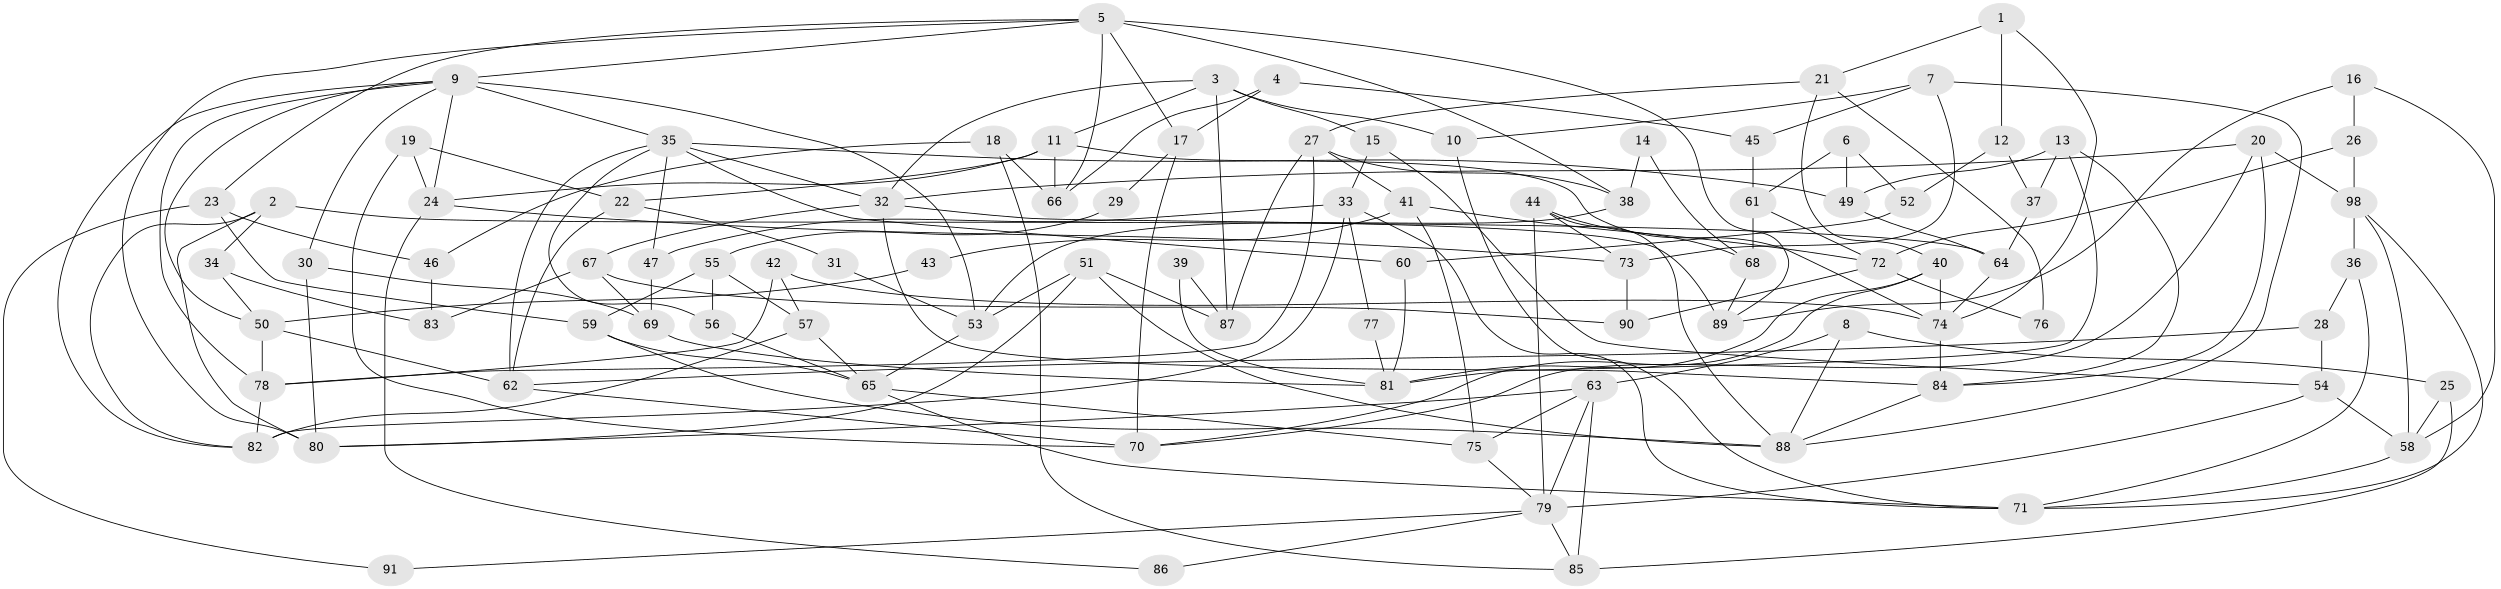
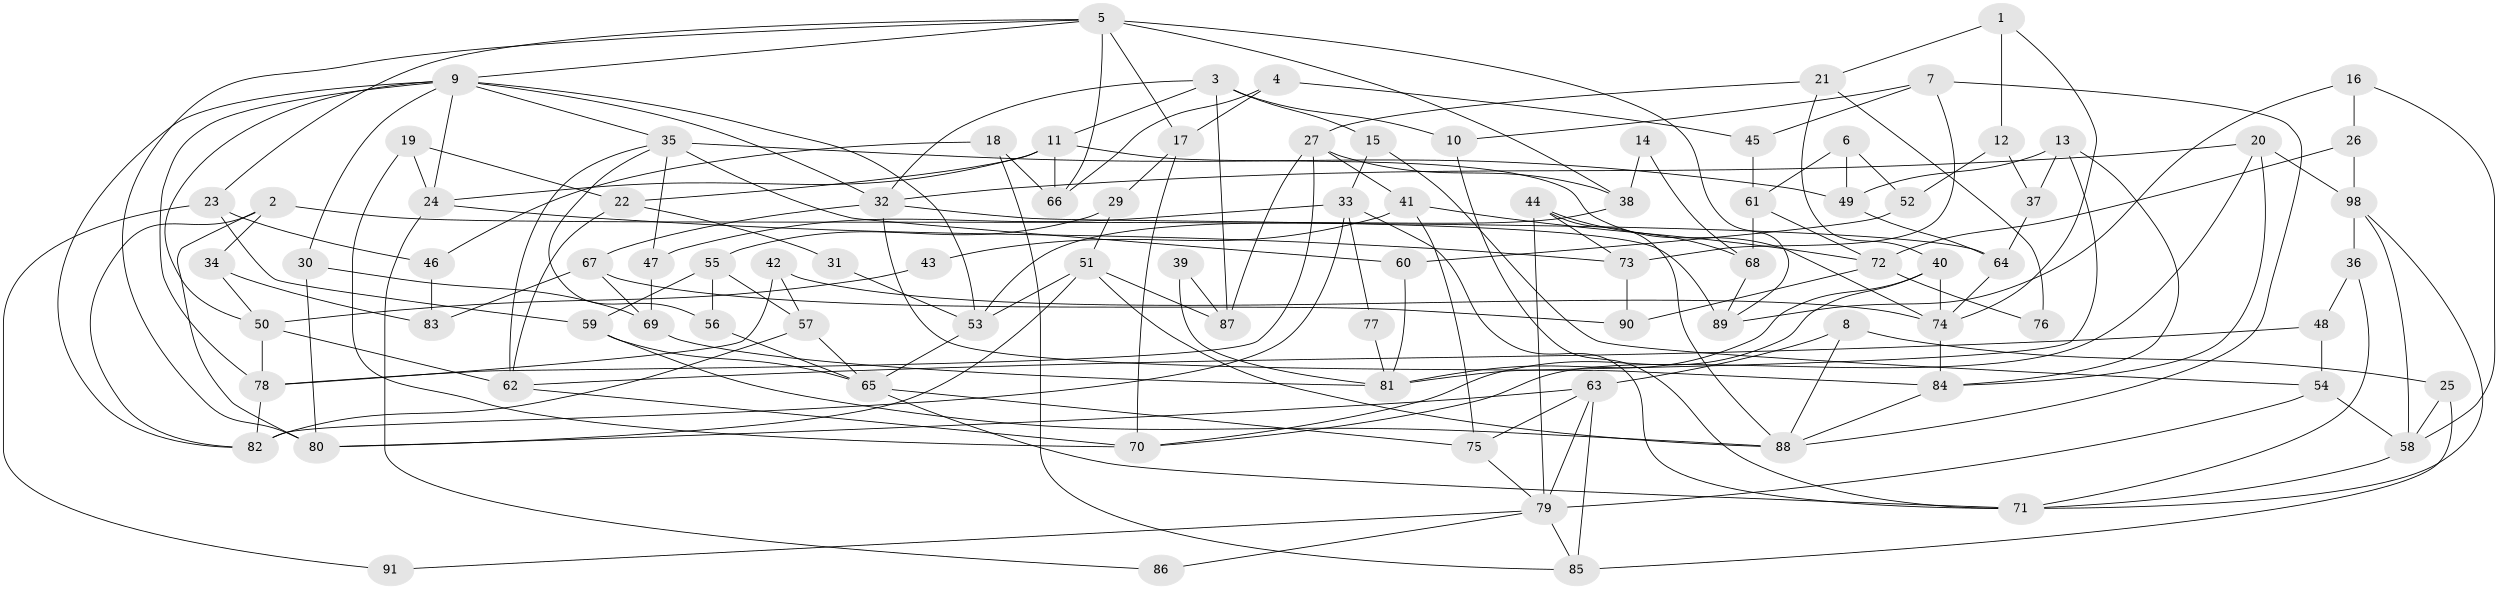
(776, 172) -> (676, 120)
none -> (1103, 230)
(2322, 325) -> (2322, 325)
